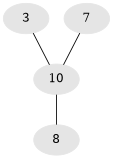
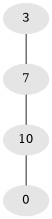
(41, 49) -> (26, 49)
(56, 140) -> (26, 201)
